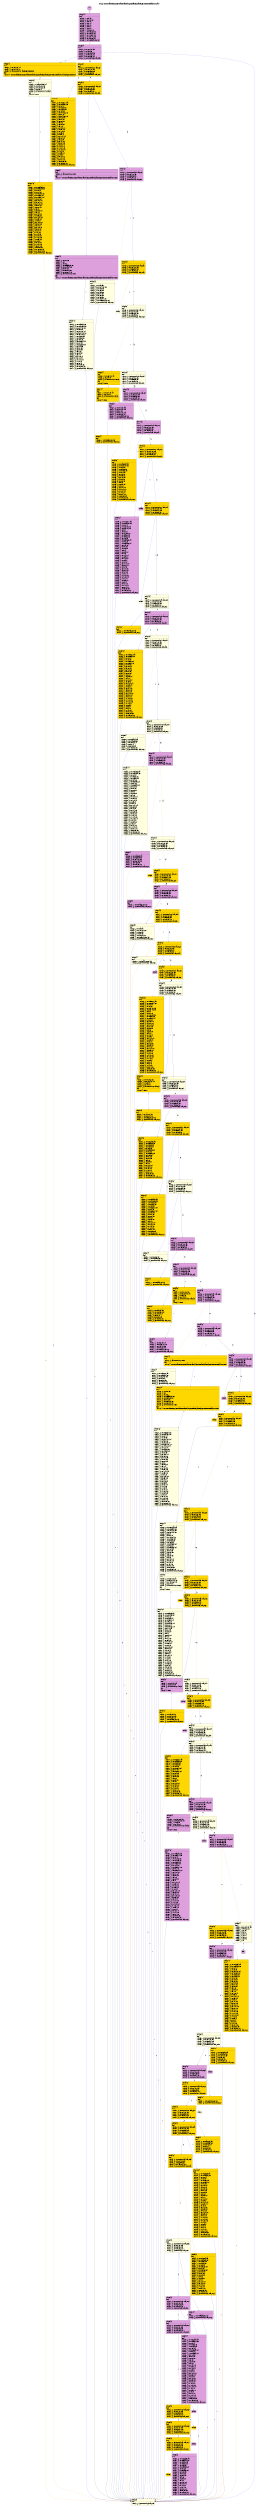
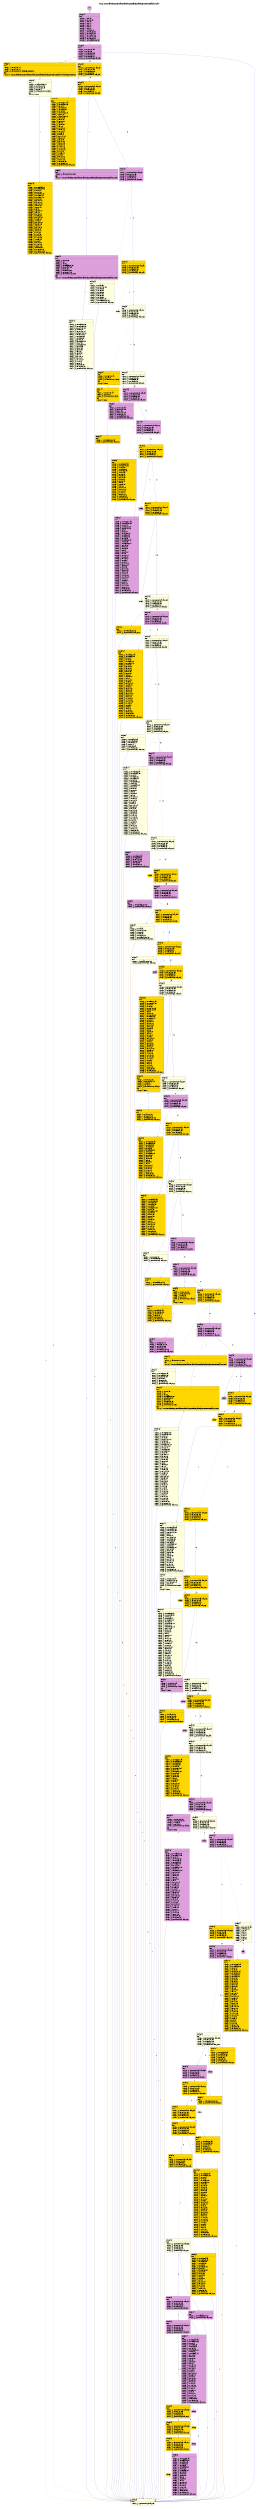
(209, 1296) -> (209, 1296)
